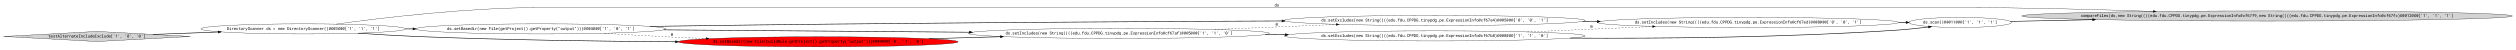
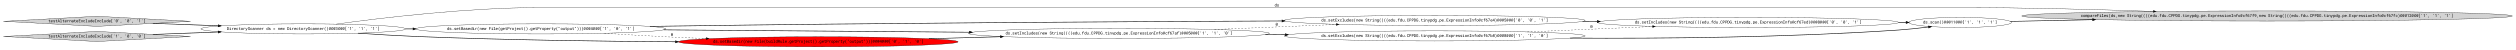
none -> (97, 21)
